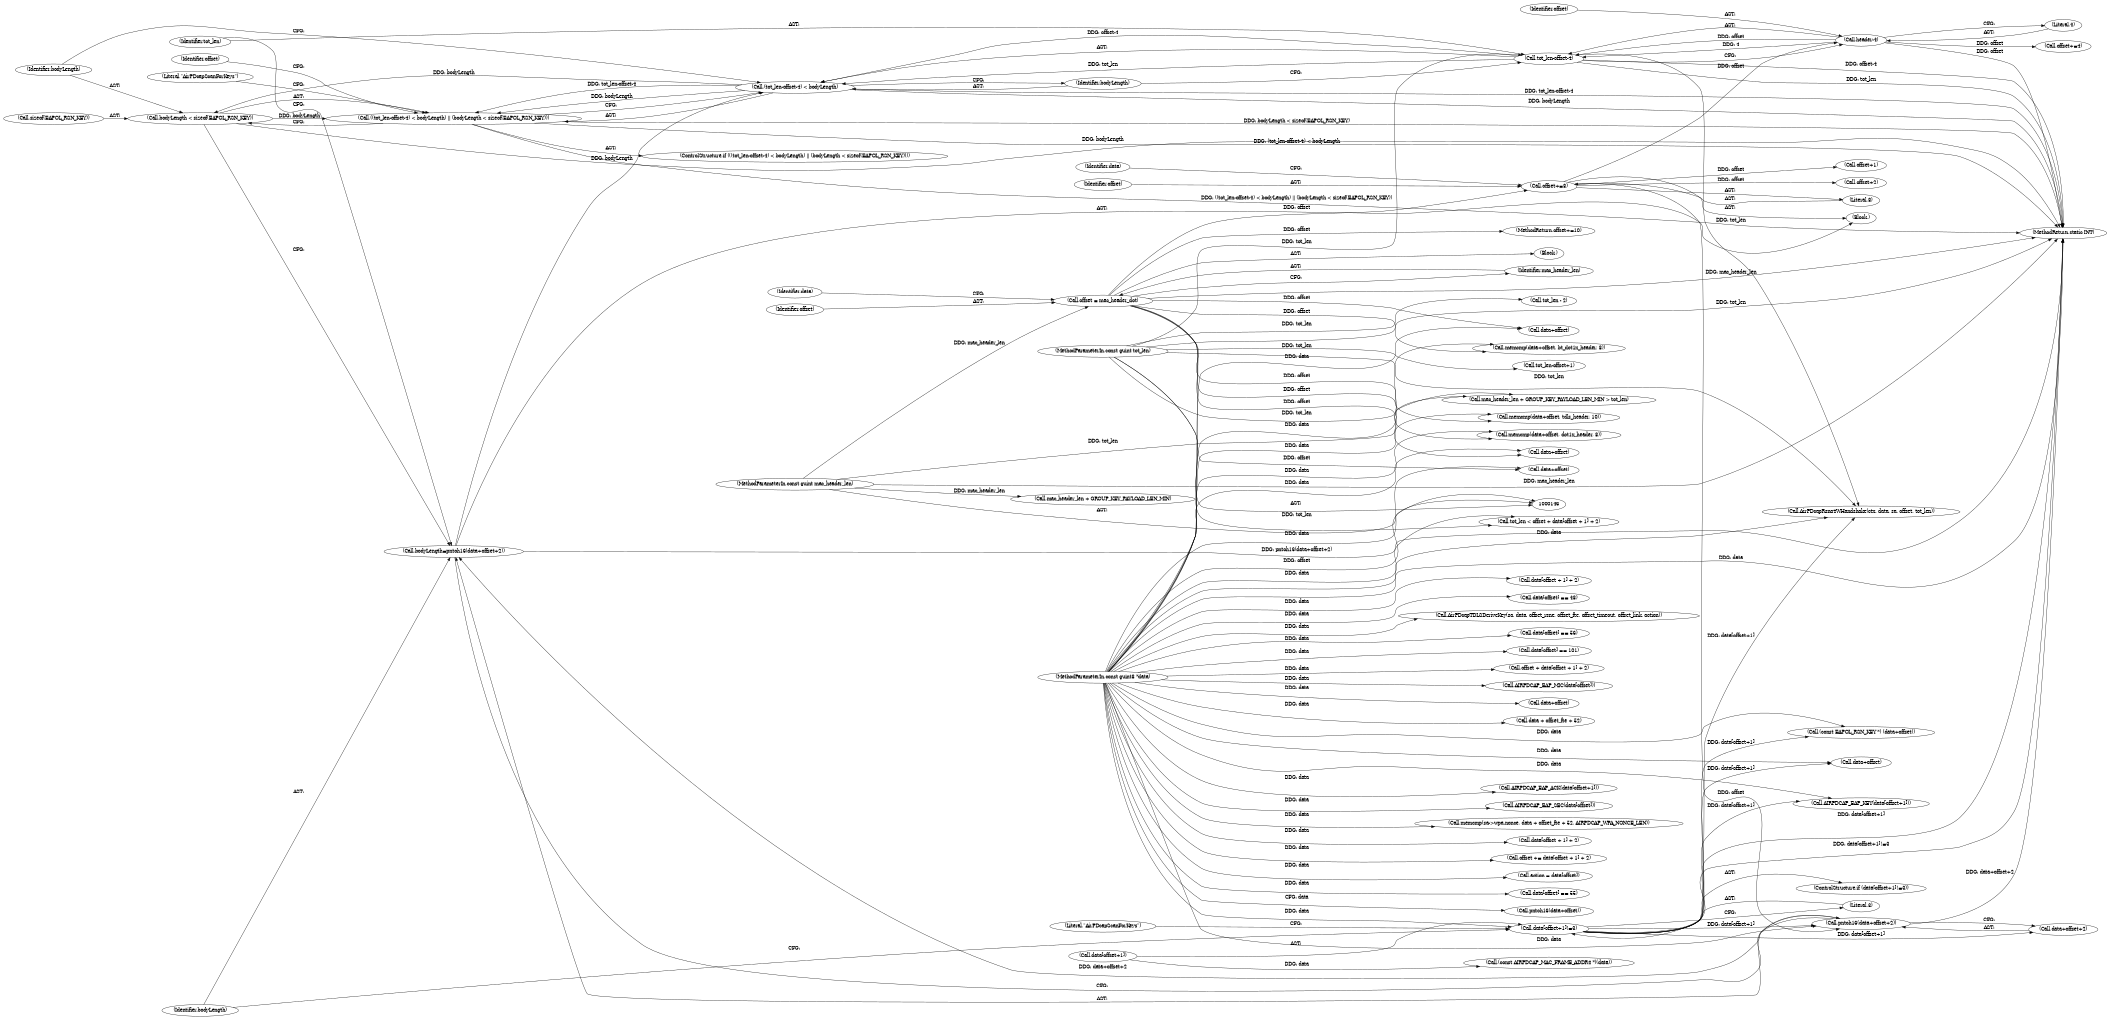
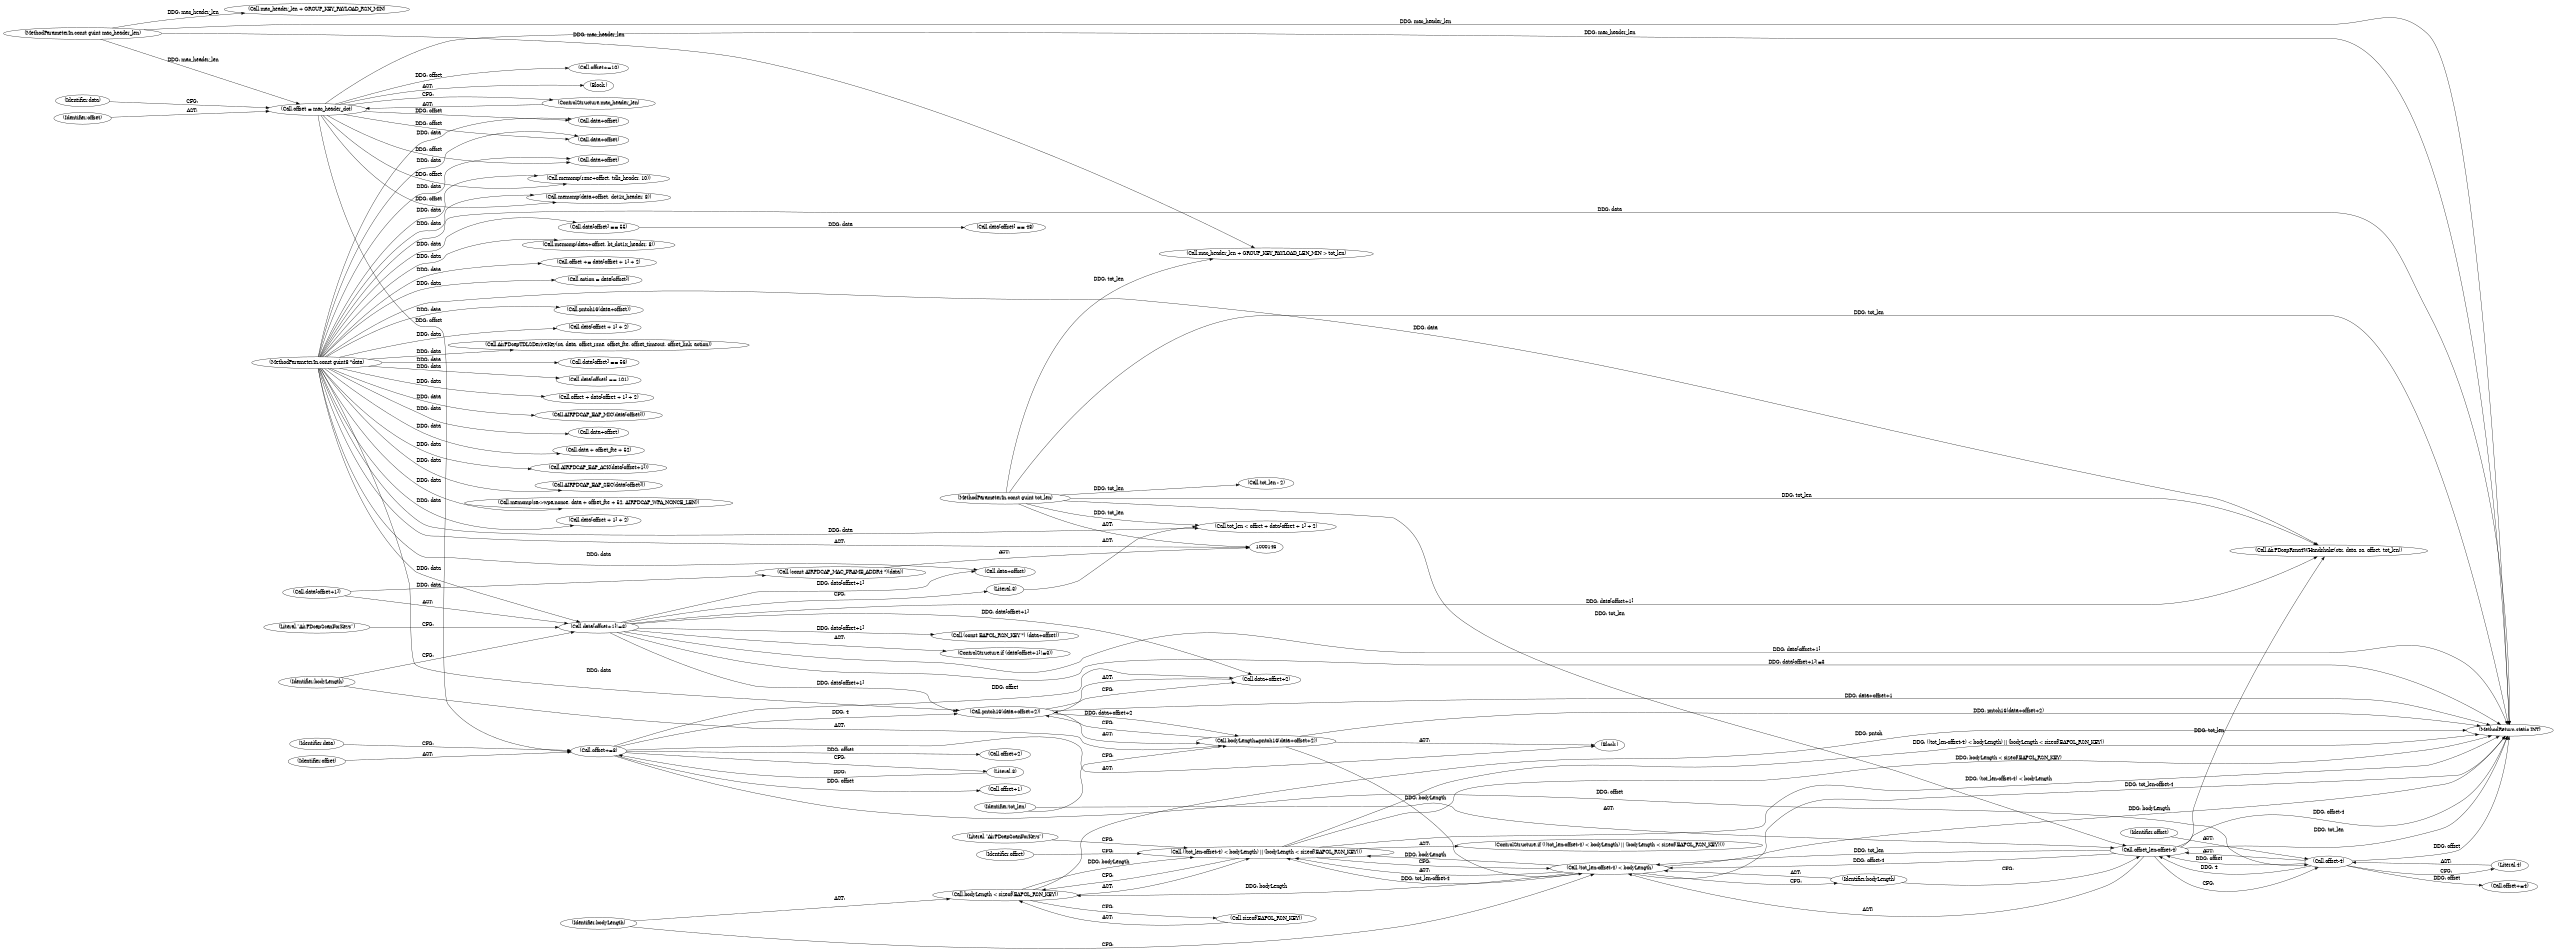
(1861, 40) -> (2329, 862)
(1549, 59) -> (2149, 851)
(1103, 140) -> (1869, 734)
(1731, 191) -> (840, 758)
(1731, 199) -> (840, 772)
(1549, 231) -> (599, 68)
(1549, 271) -> (599, 103)
(1316, 316) -> none
(326, 334) -> (1121, 913)
(1549, 366) -> none
(1549, 418) -> (599, 179)
(1103, 442) -> (599, 35)
(1103, 499) -> (317, 9)
(1186, 528) -> (1065, 555)
(1297, 561) -> (840, 542)
(1307, 623) -> (800, 227)
none -> (927, 703)
(1476, 738) -> none
(1731, 793) -> (840, 713)
(1861, 804) -> none
(1990, 872) -> (1869, 696)
(1297, 897) -> (429, 310)
(1711, 908) -> (1108, 560)
